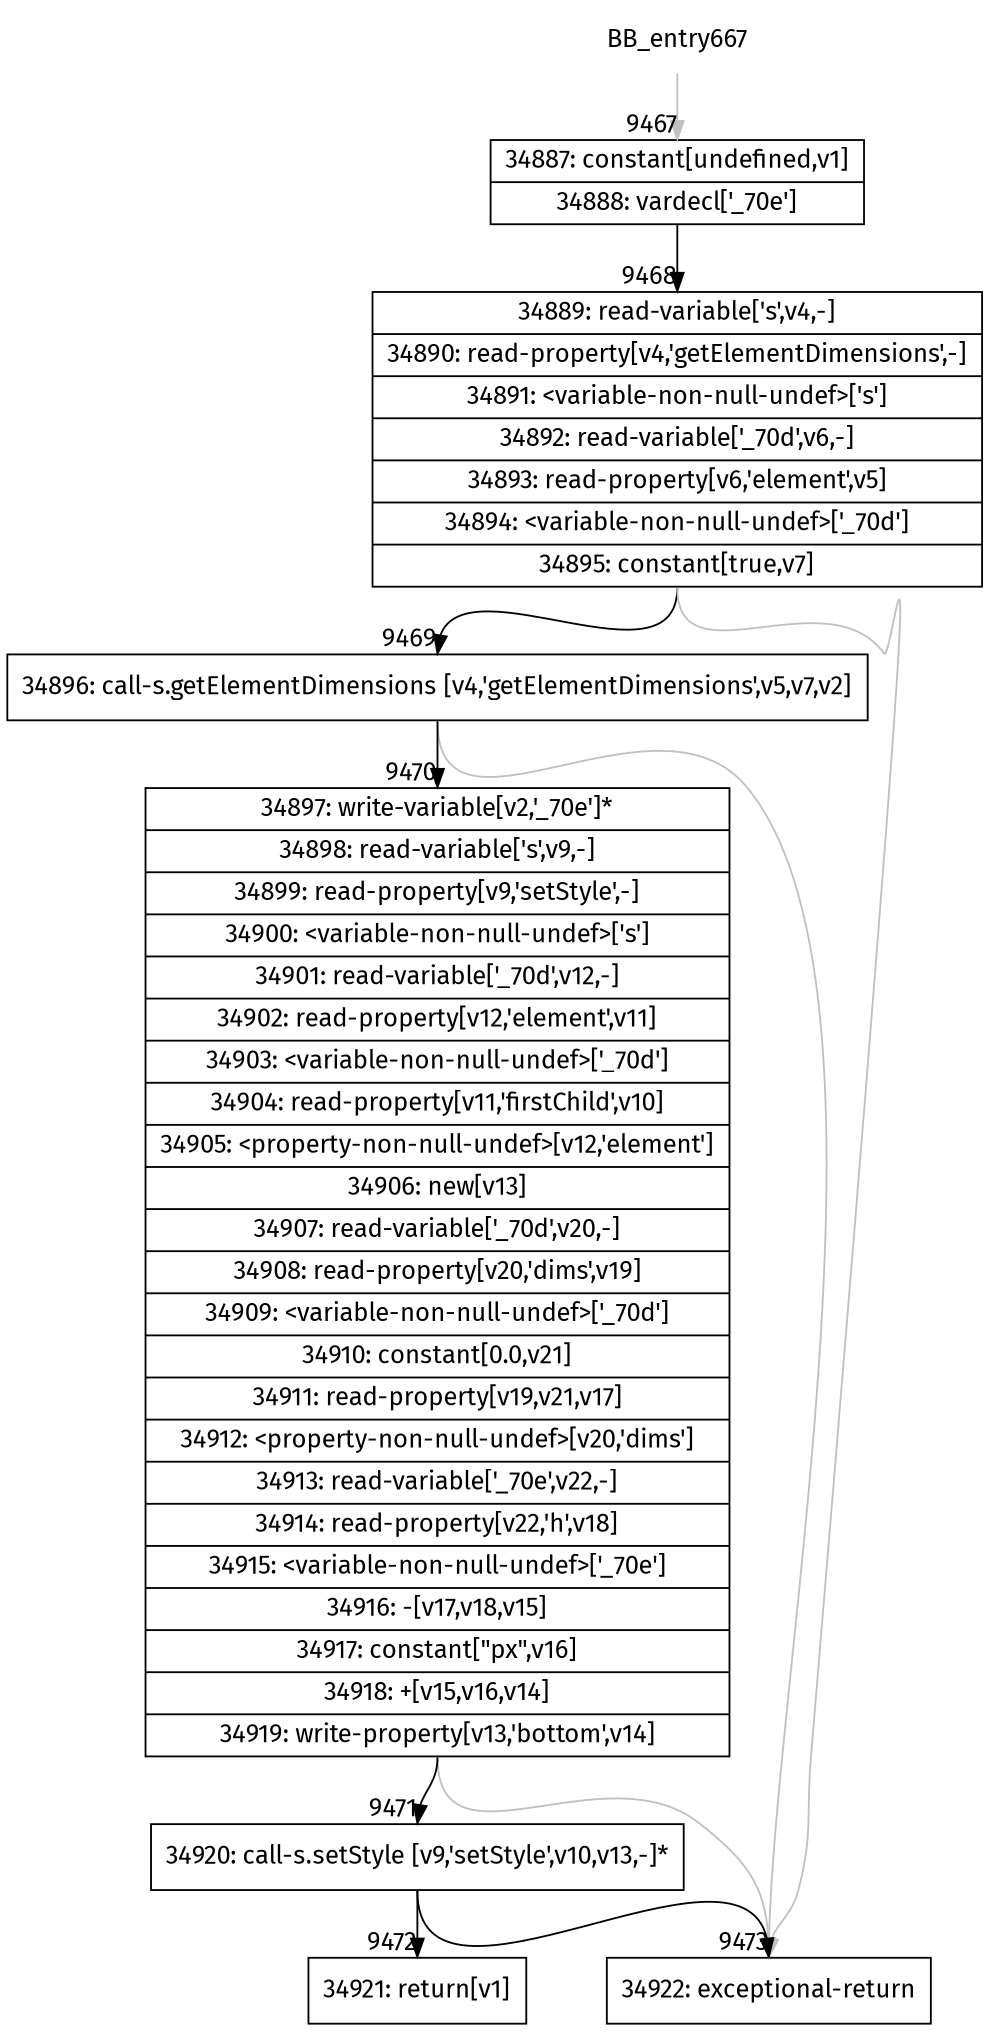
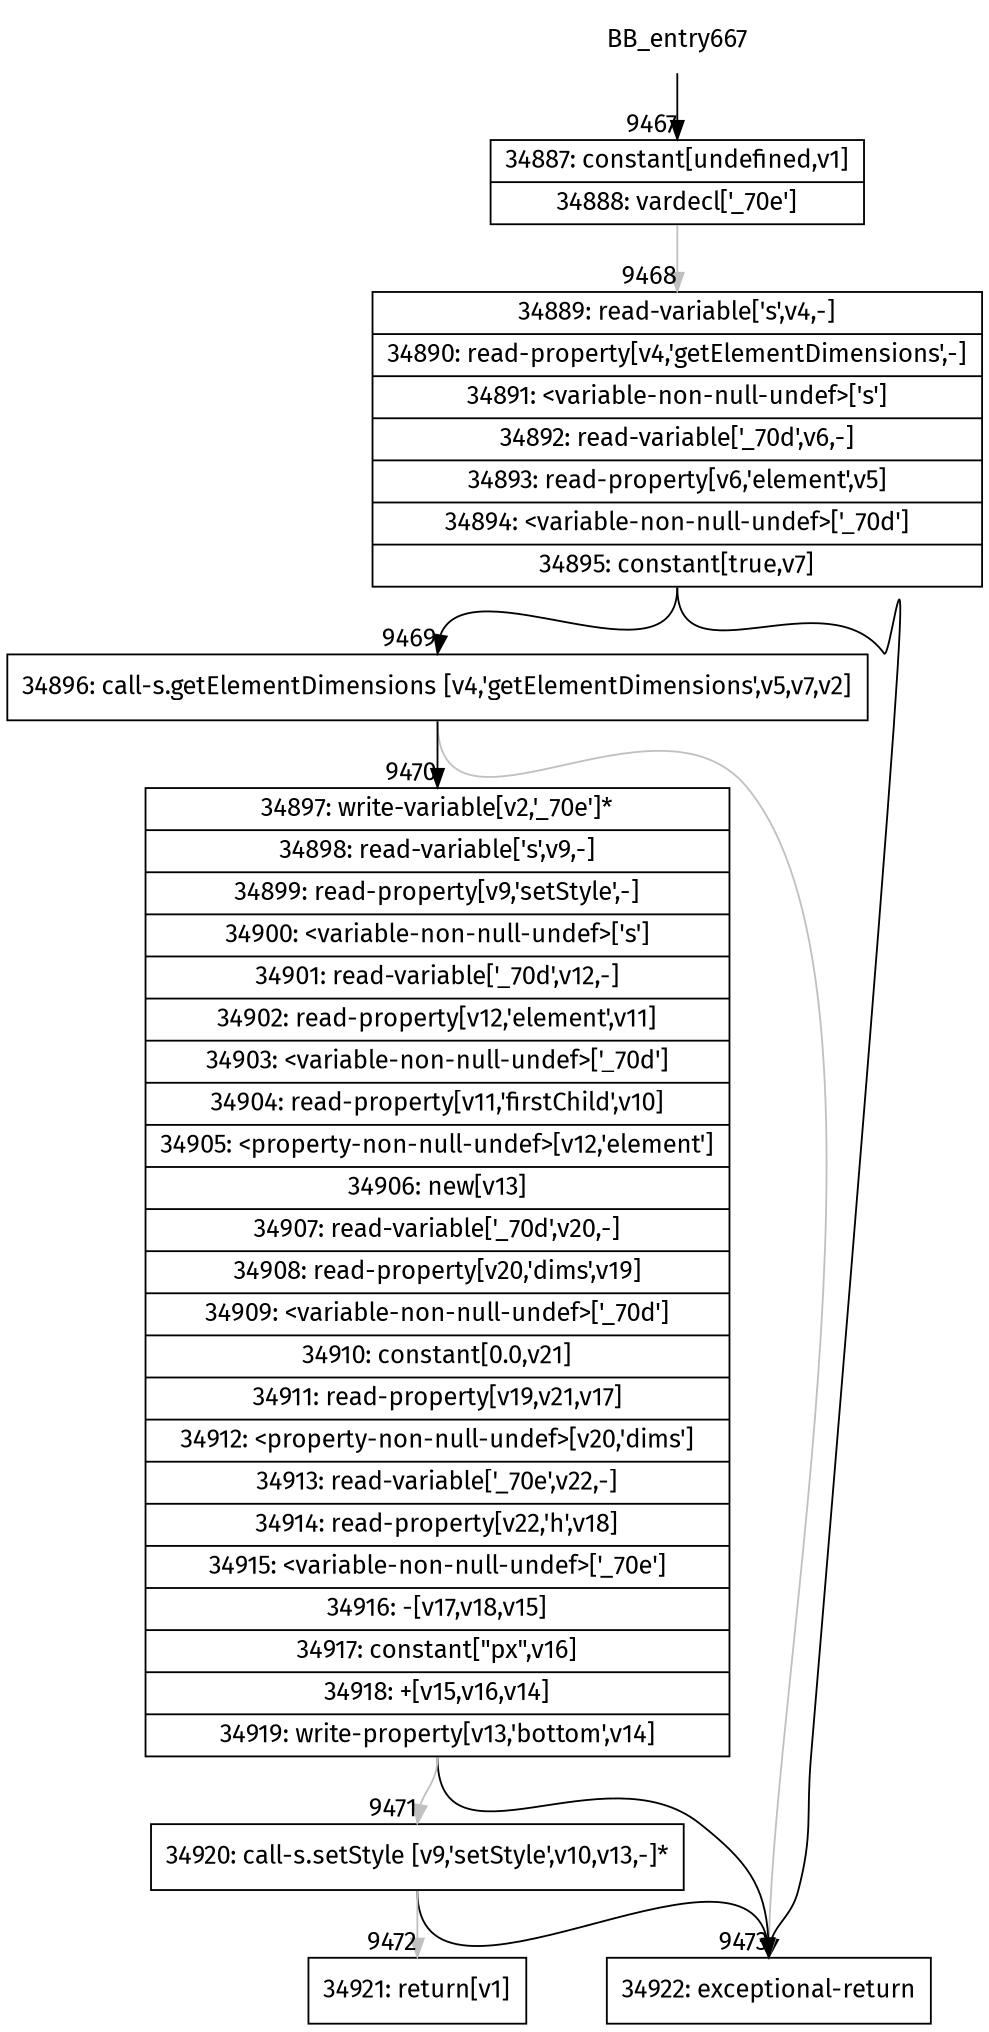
(677, 97) -> (677, 97)
(677, 249) -> (677, 249)
(863, 1124) -> (863, 1124)
(431, 1783) -> (431, 1783)
(624, 1799) -> (624, 1799)
(417, 1925) -> (417, 1925)
